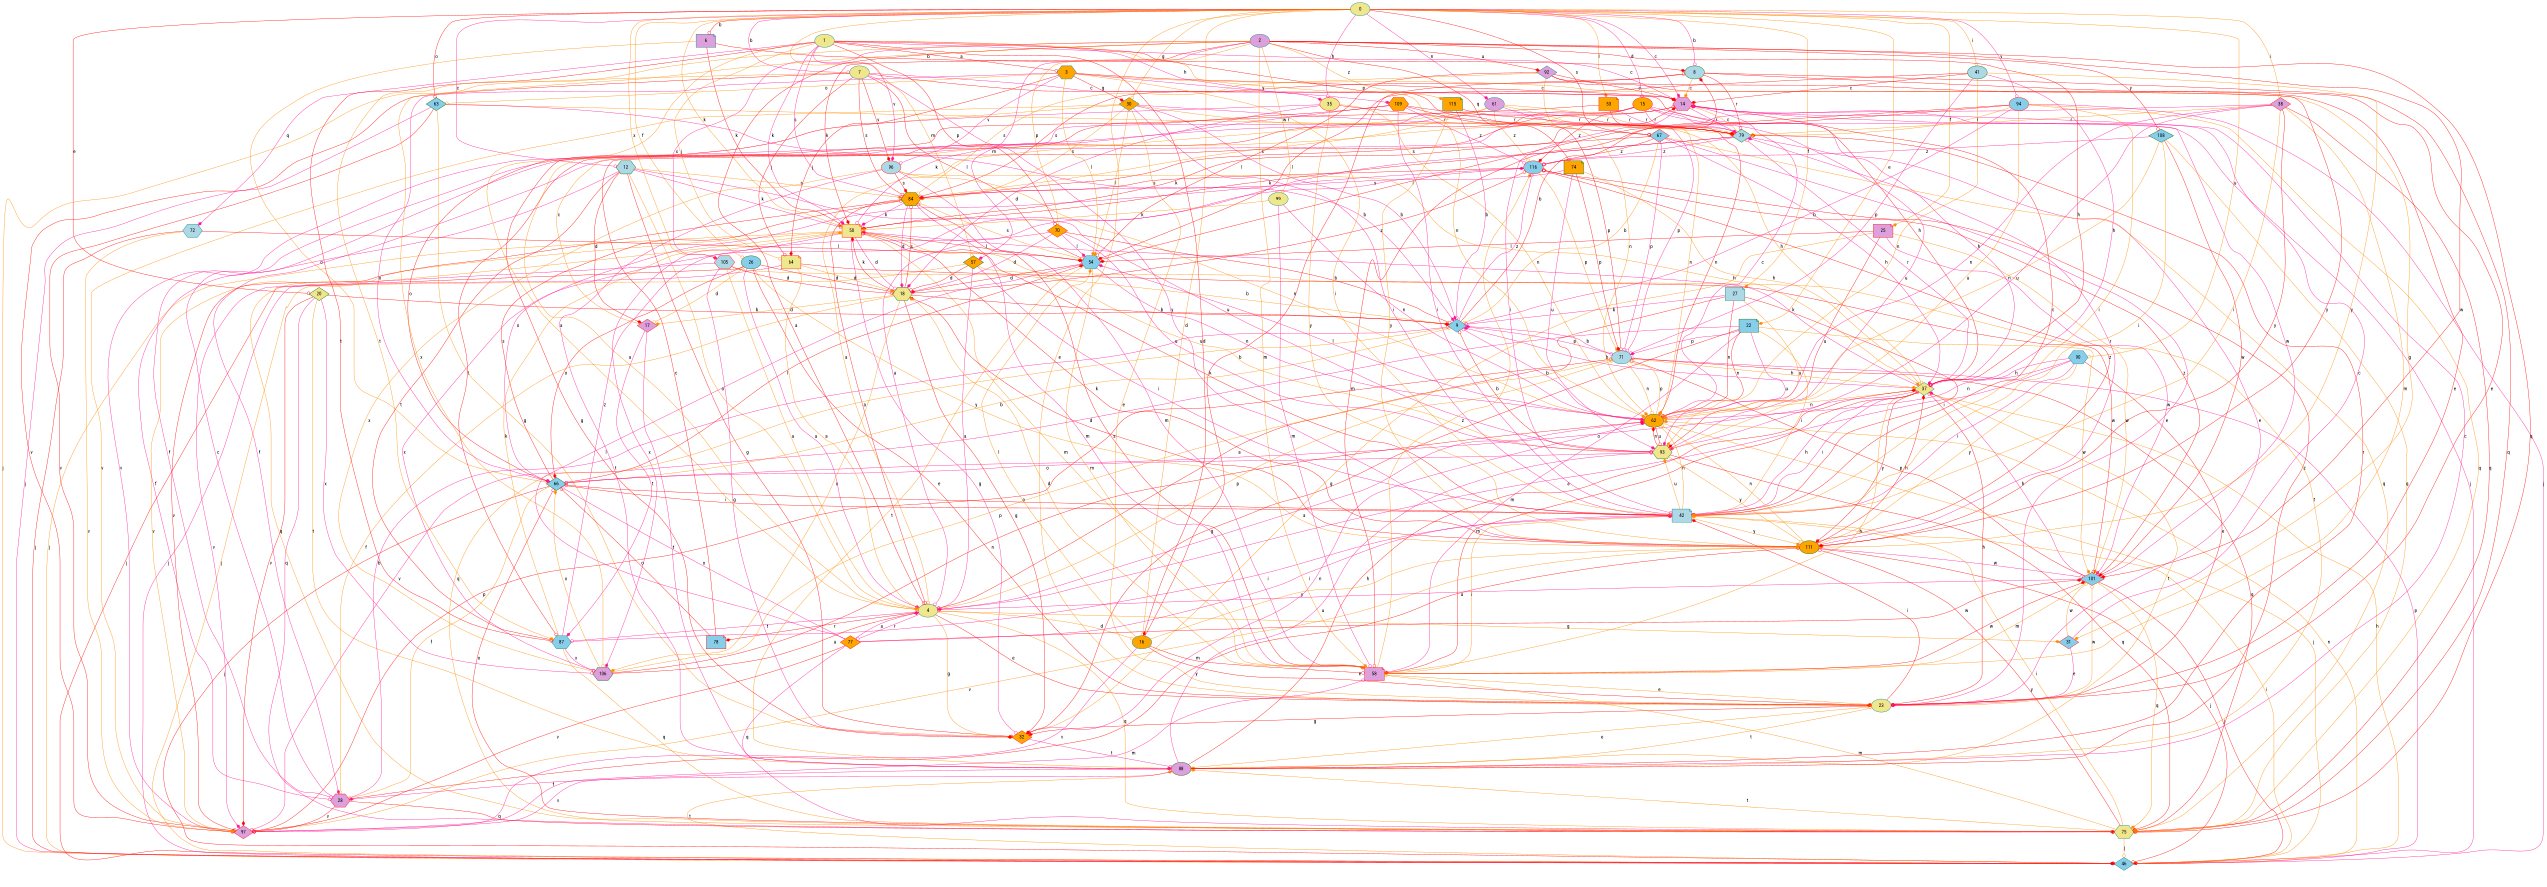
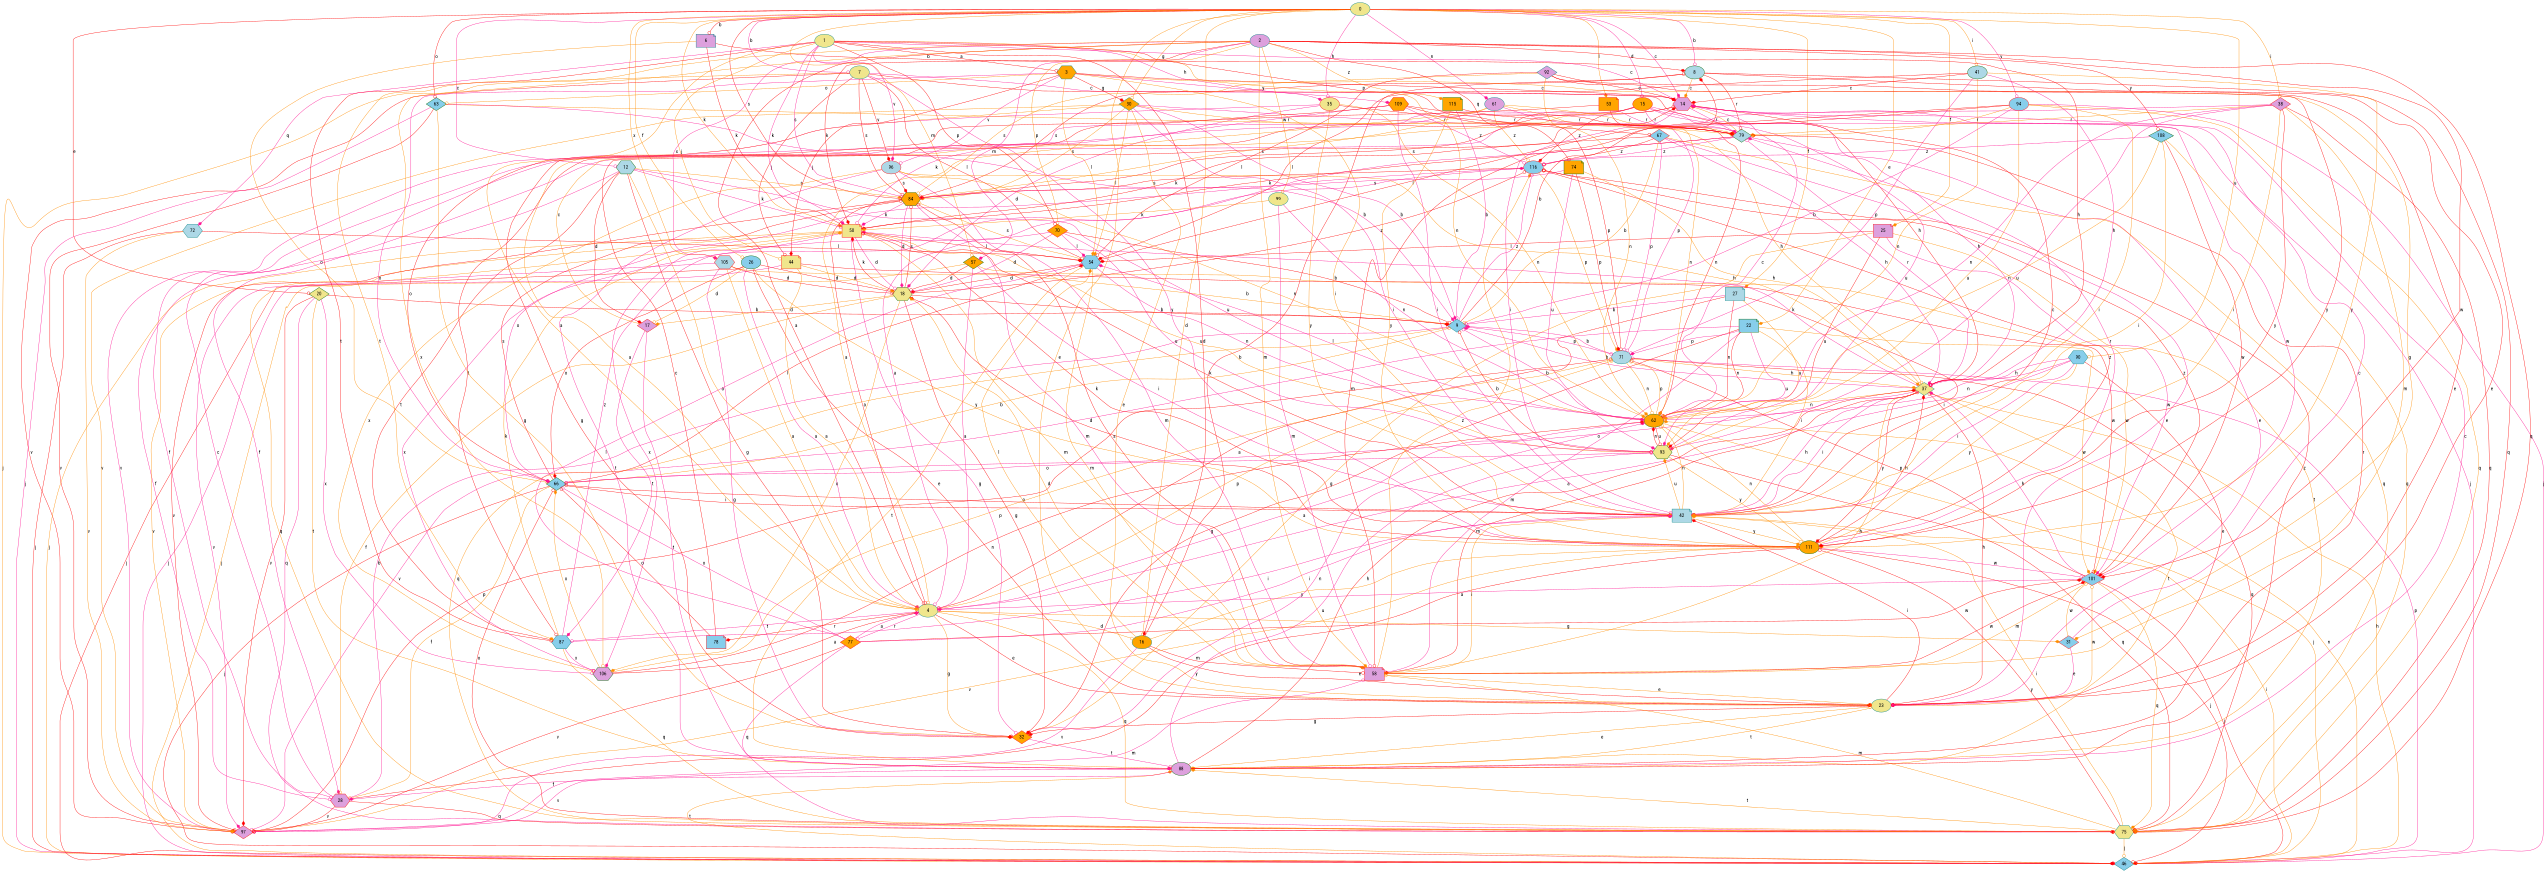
(1403, 49) -> none
(1536, 53) -> (755, 22)
(791, 262) -> (791, 262)
